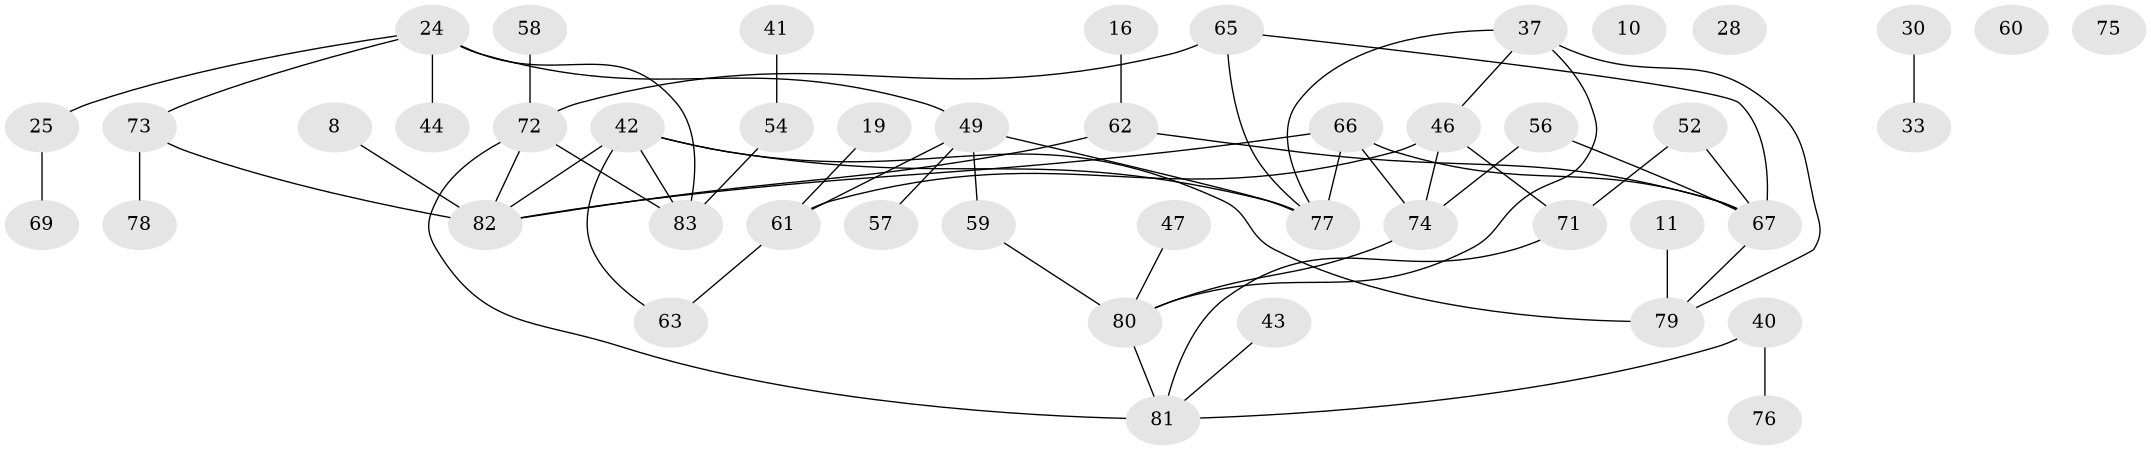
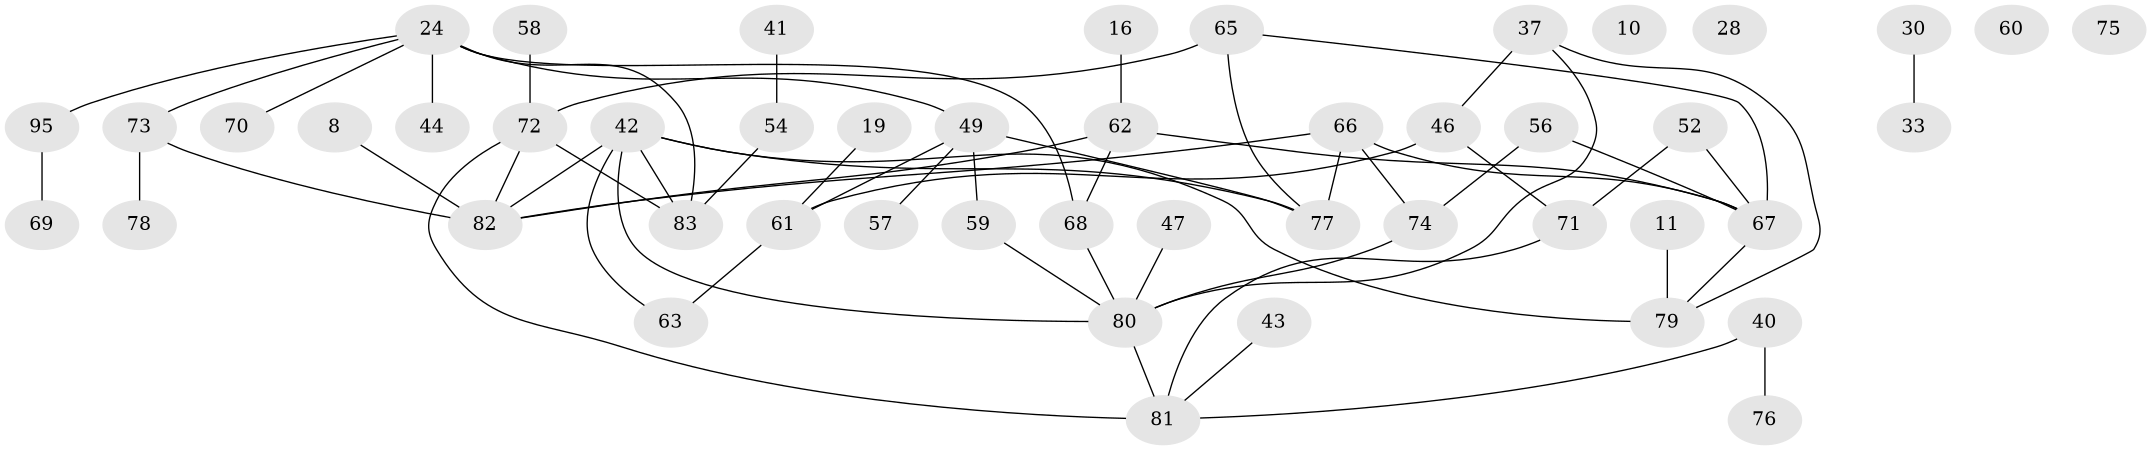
(1339, 67) -> none
(42, 127) -> (42, 127)
none -> (237, 127)
(1432, 176) -> none
none -> (1076, 225)
none -> (806, 305)
